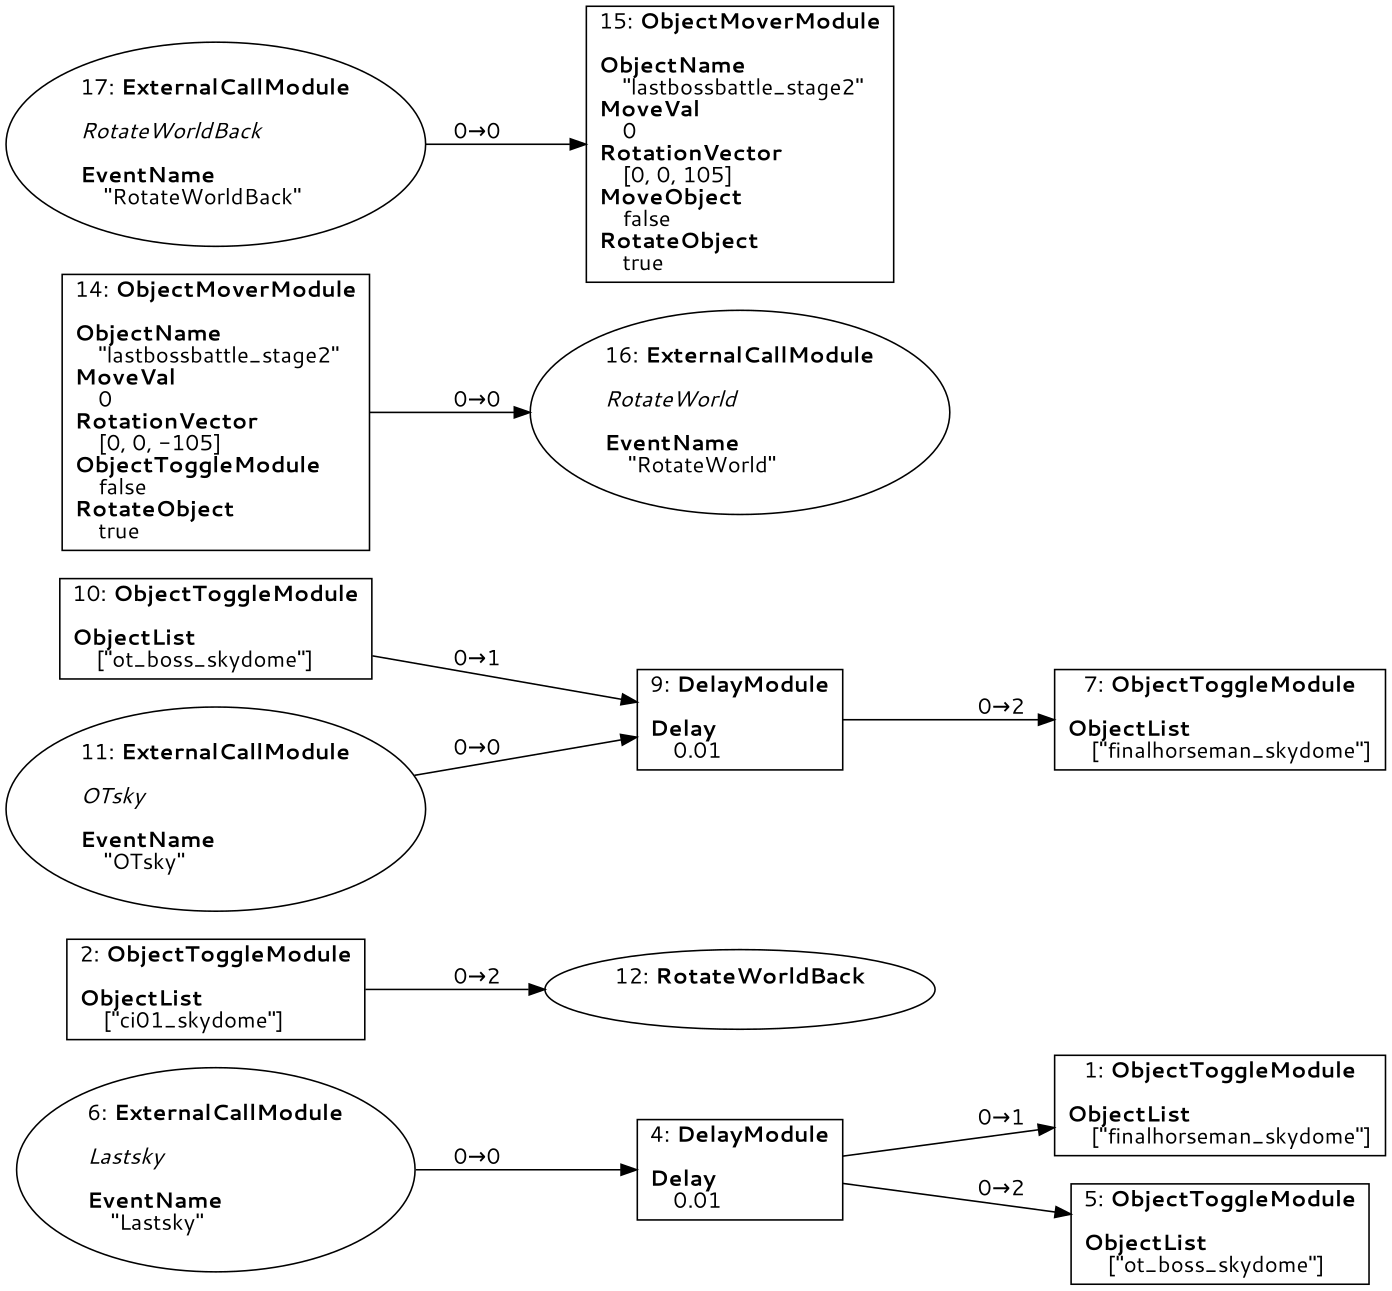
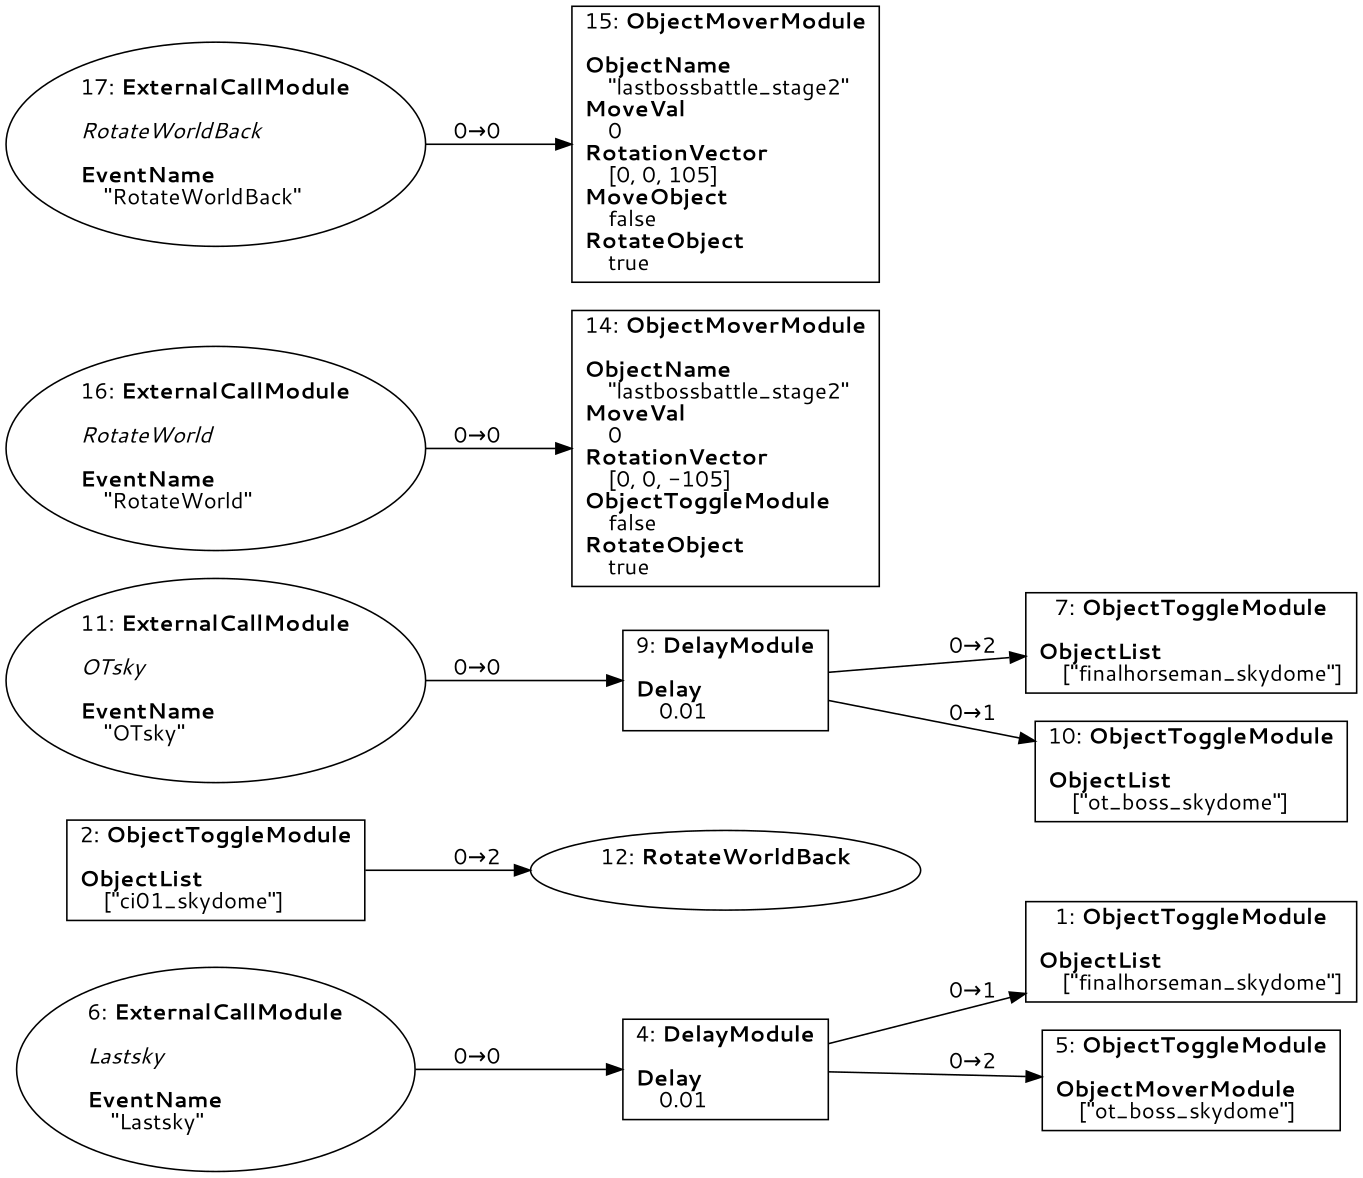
(442, 412) -> (491, 448)
(497, 678) -> (924, 719)
(1146, 1243) -> (1176, 1090)
